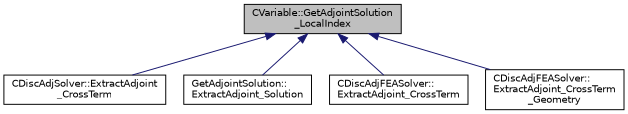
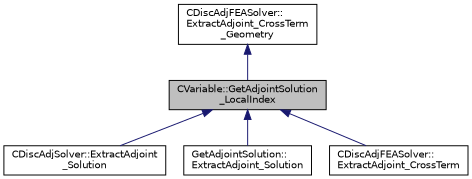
(434, 53) -> (248, 67)
(85, 90) -> (85, 160)
